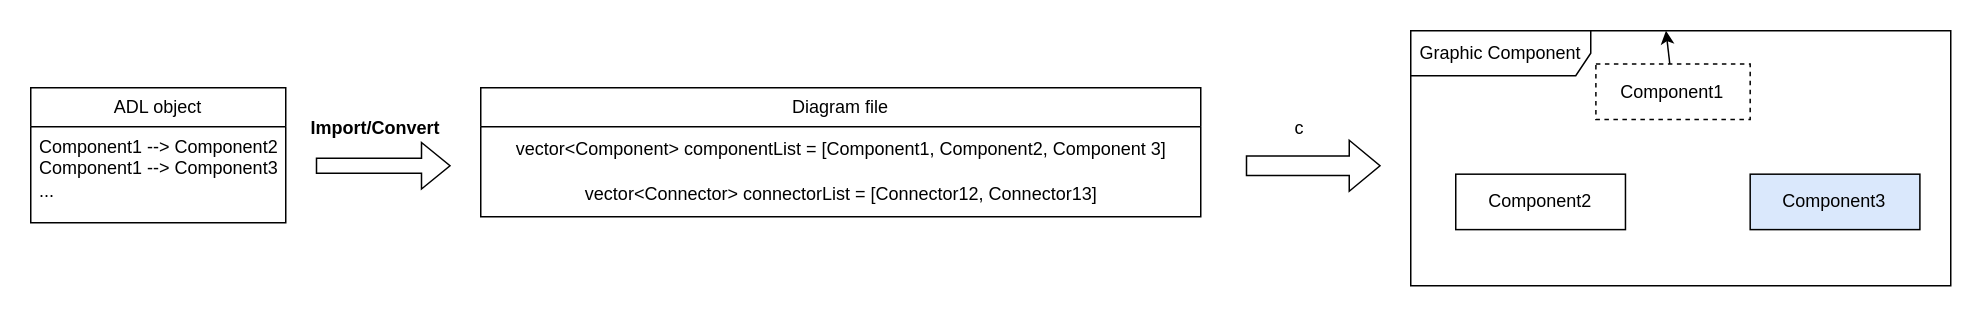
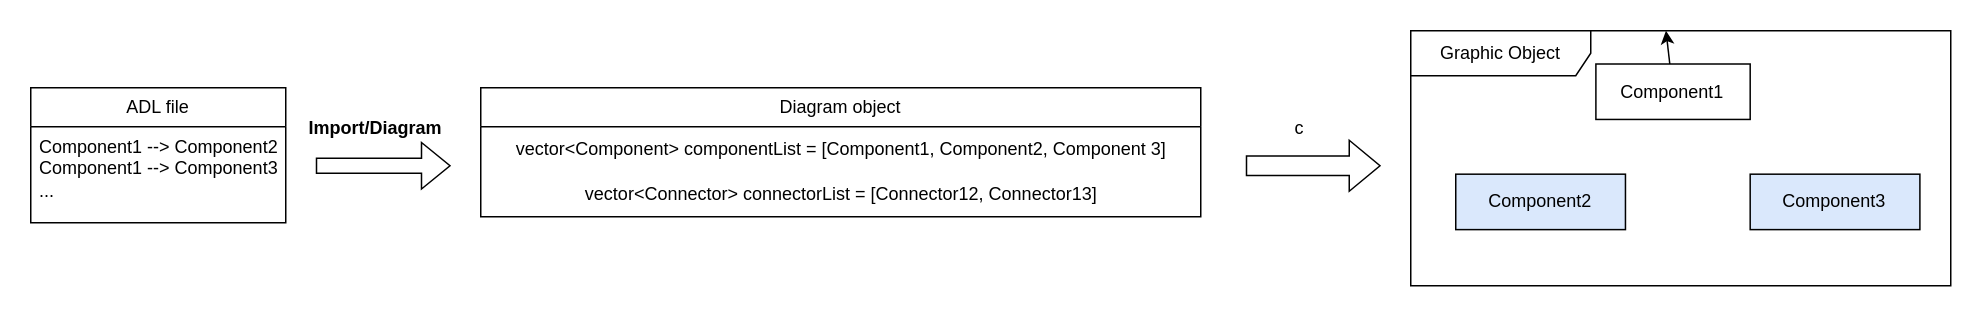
(1501, 53) -> (1501, 53)
(1673, 92) -> (1673, 92)
(158, 107) -> (158, 107)
(841, 107) -> (841, 107)
(376, 128) -> (376, 128)
(1541, 202) -> (1541, 202)
